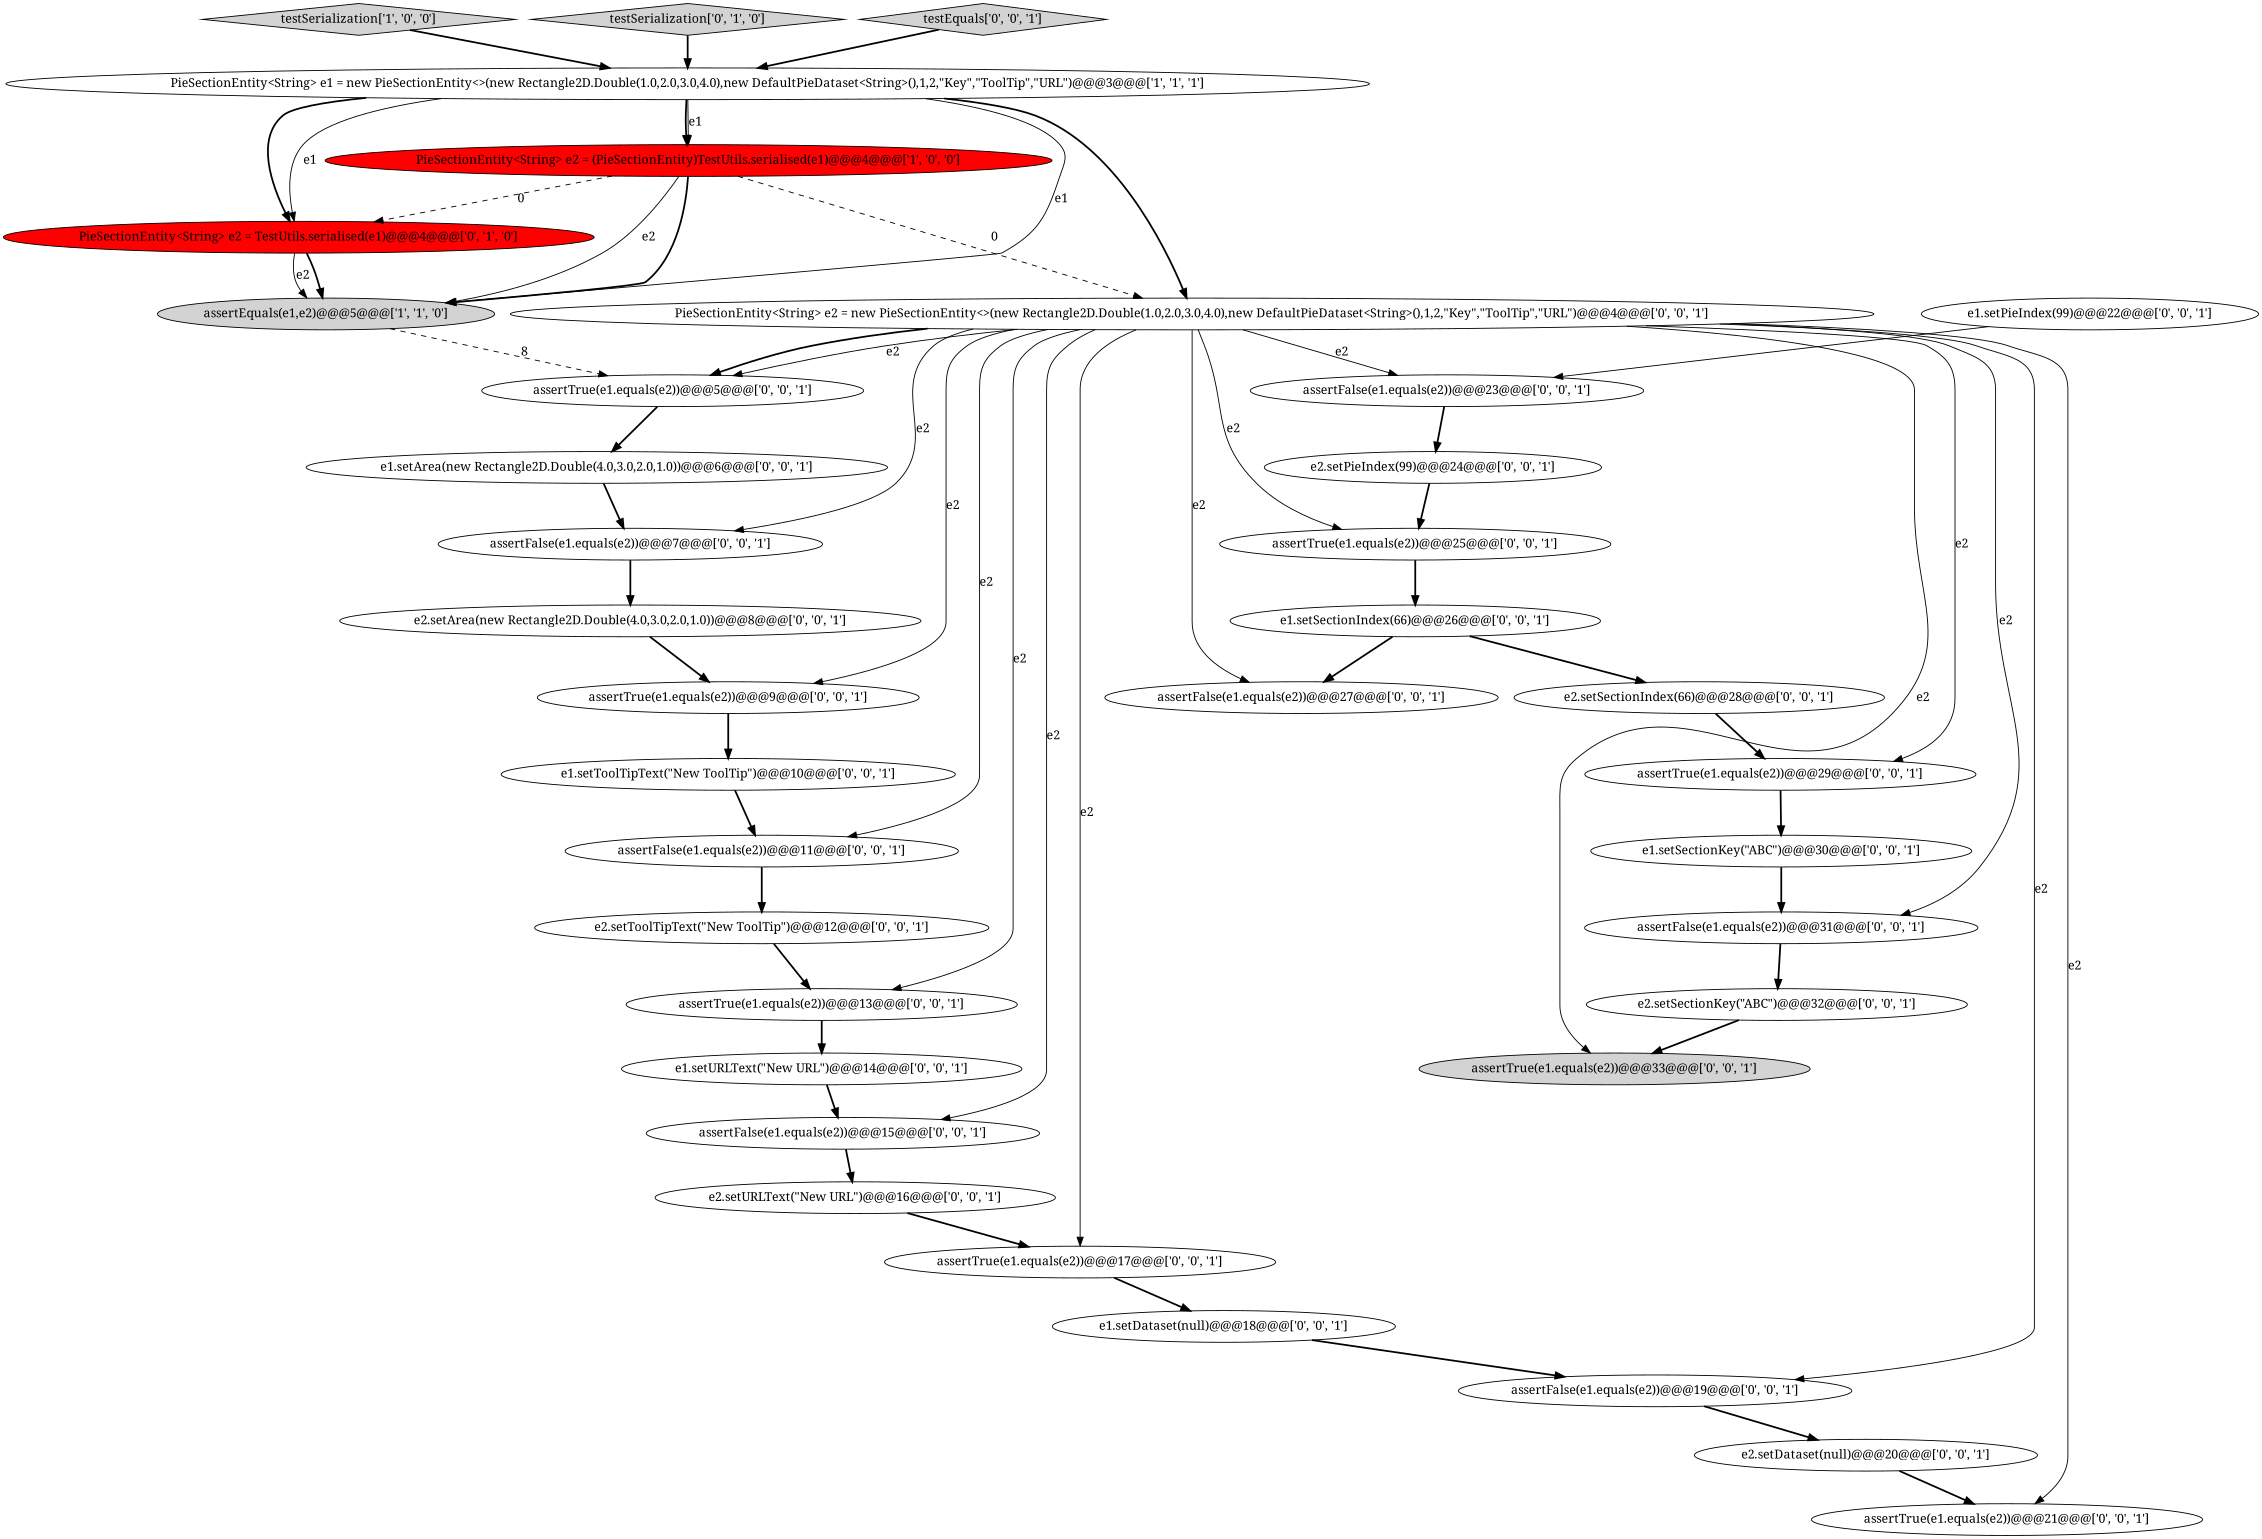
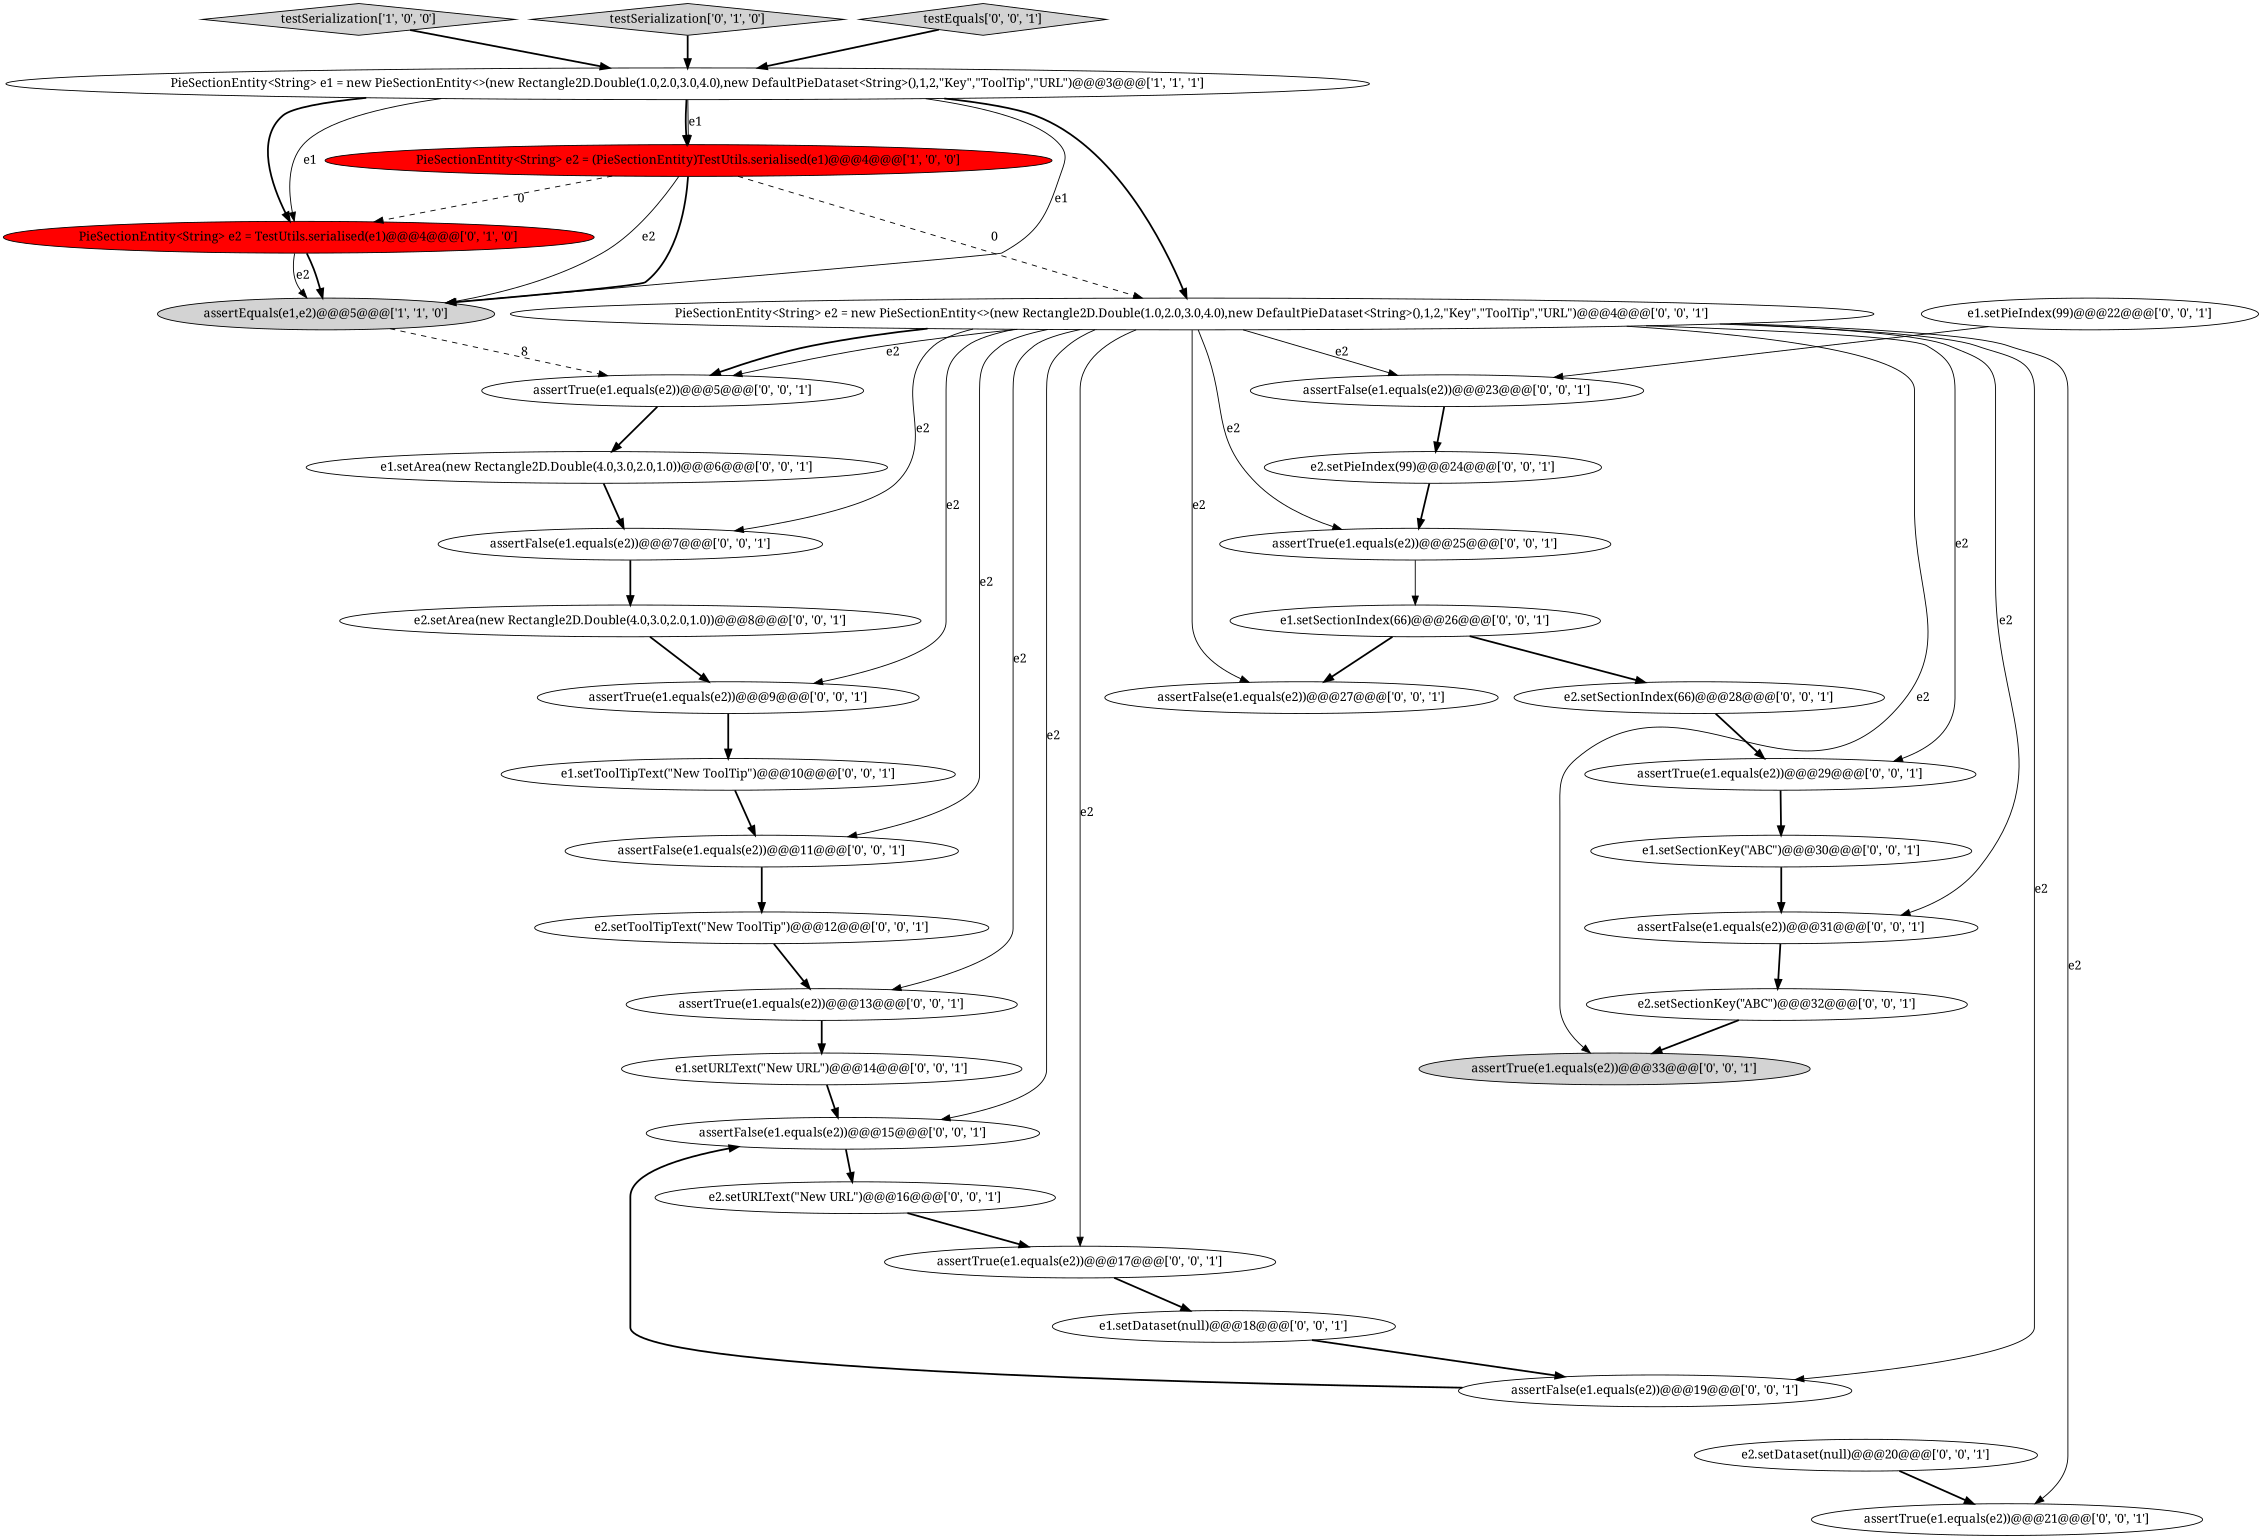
(1415, 578) -> (1415, 578)
(1756, 1422) -> (921, 1370)
